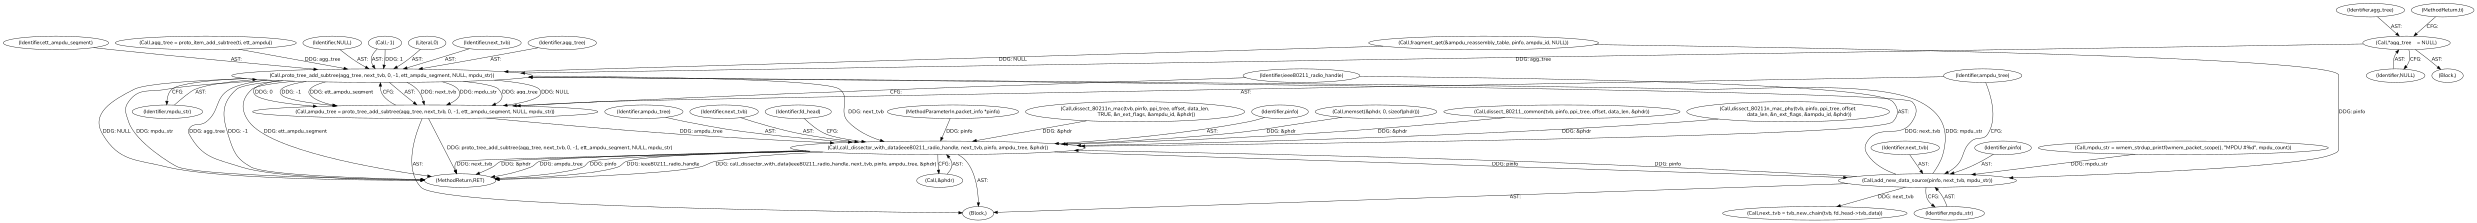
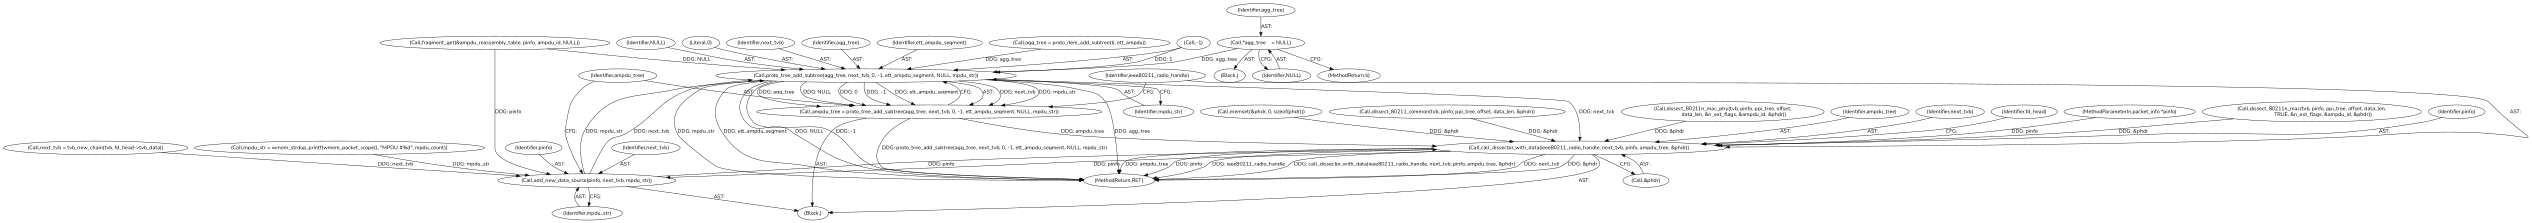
(2426, 25) -> (1304, 59)
(1873, 196) -> (339, 164)
